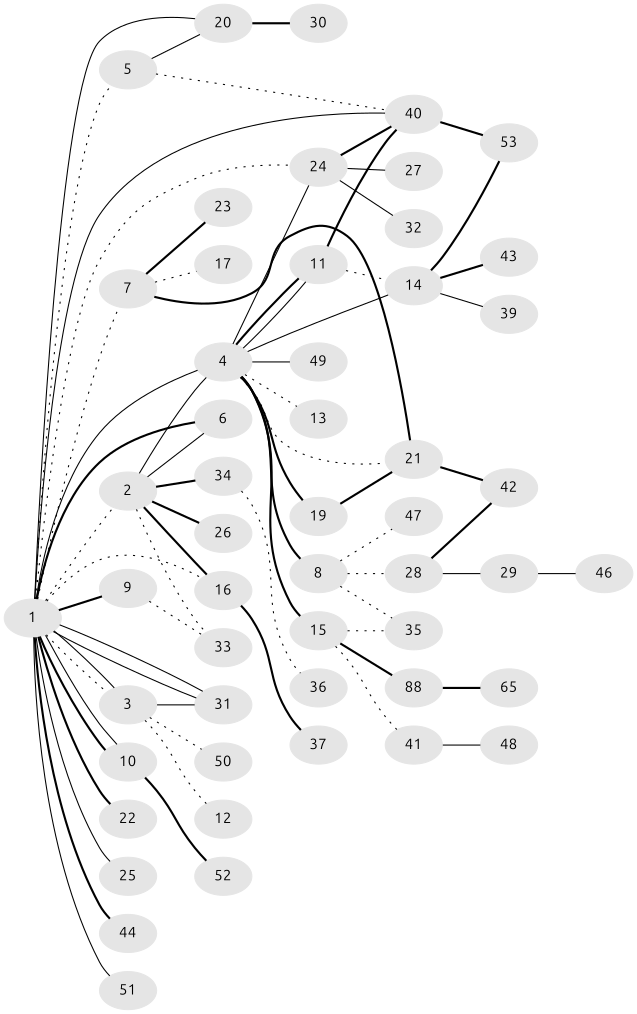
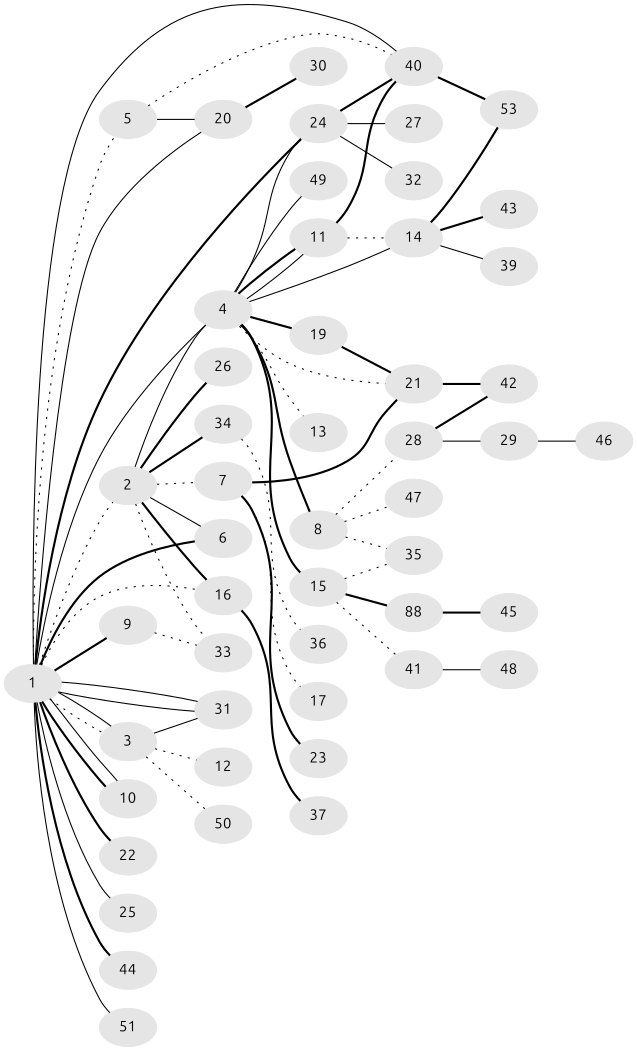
(79, 317) -> (114, 375)
(72, 451) -> (176, 483)
(509, 688) -> (509, 613)
(223, 876) -> none
